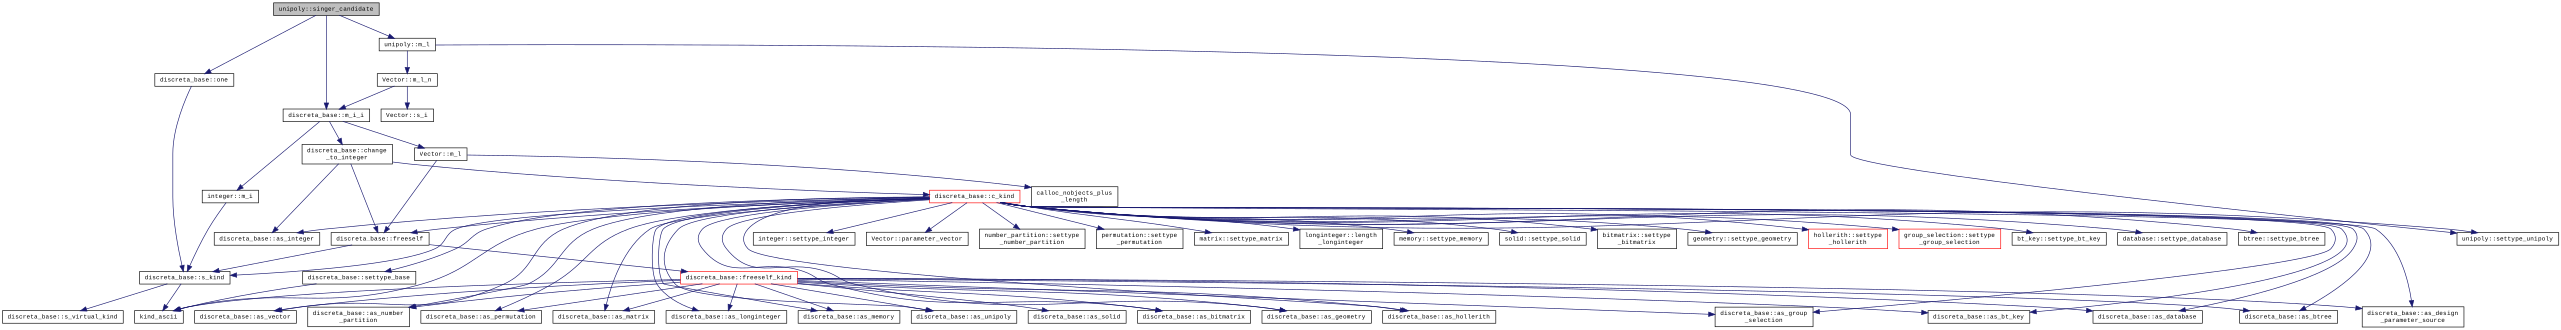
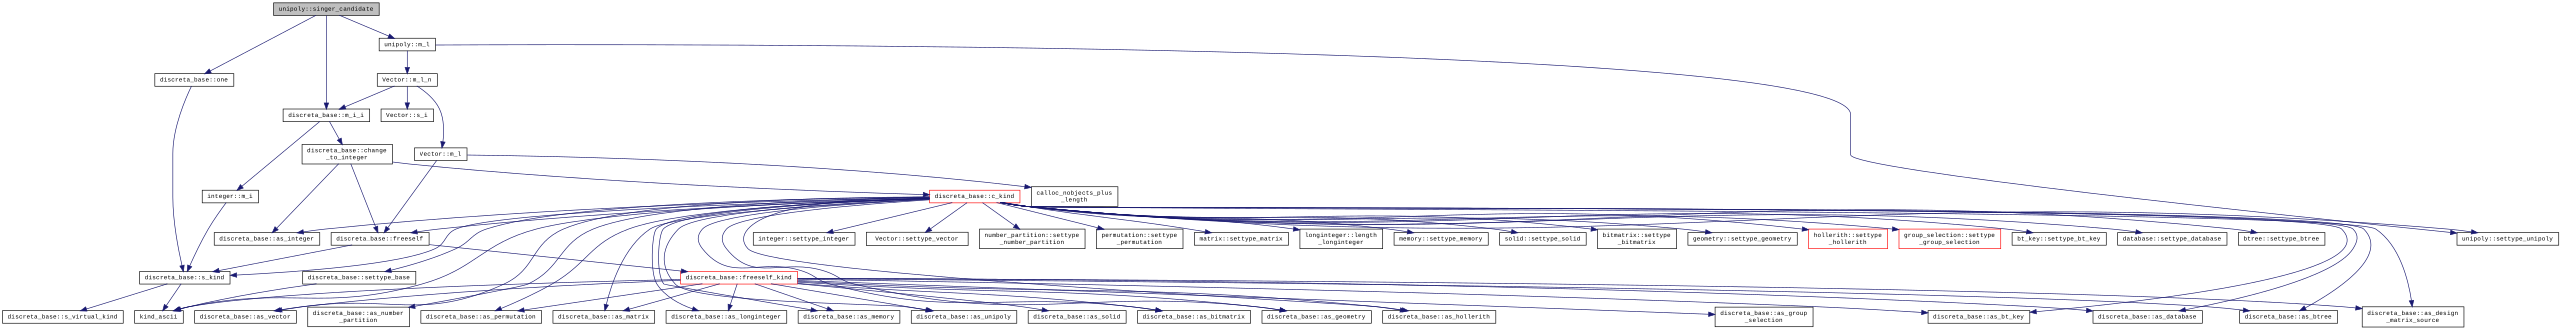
(380, 134) -> (440, 109)
(917, 239) -> (917, 239)
(2329, 249) -> none
(548, 293) -> none
(2413, 317) -> (2413, 317)
